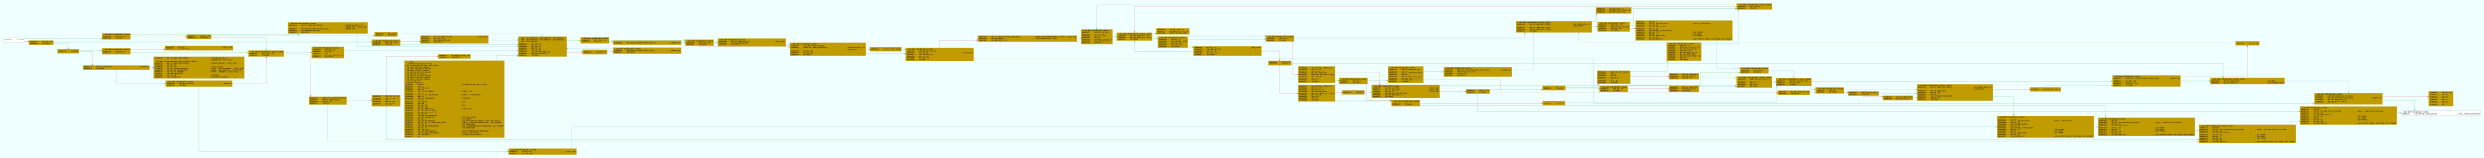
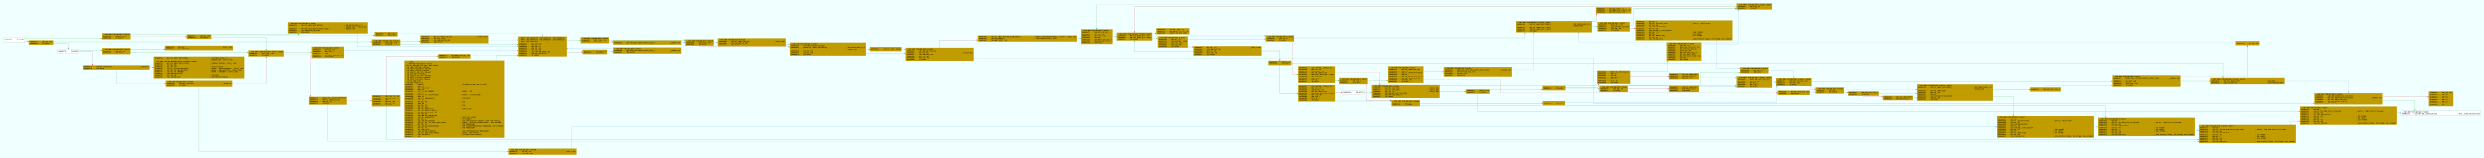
(68, 51) -> (68, 51)
(1353, 92) -> (1353, 92)
